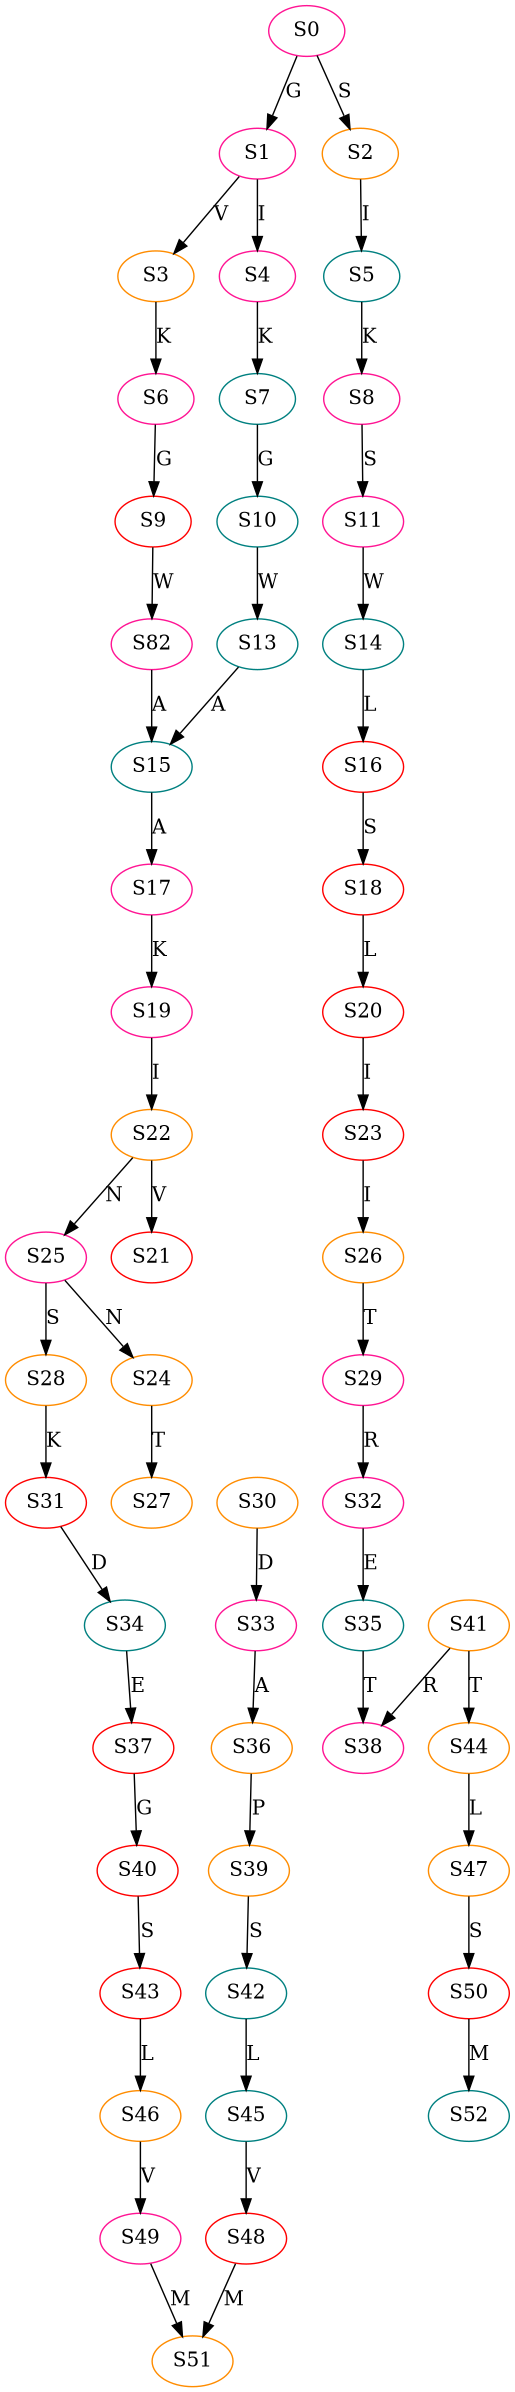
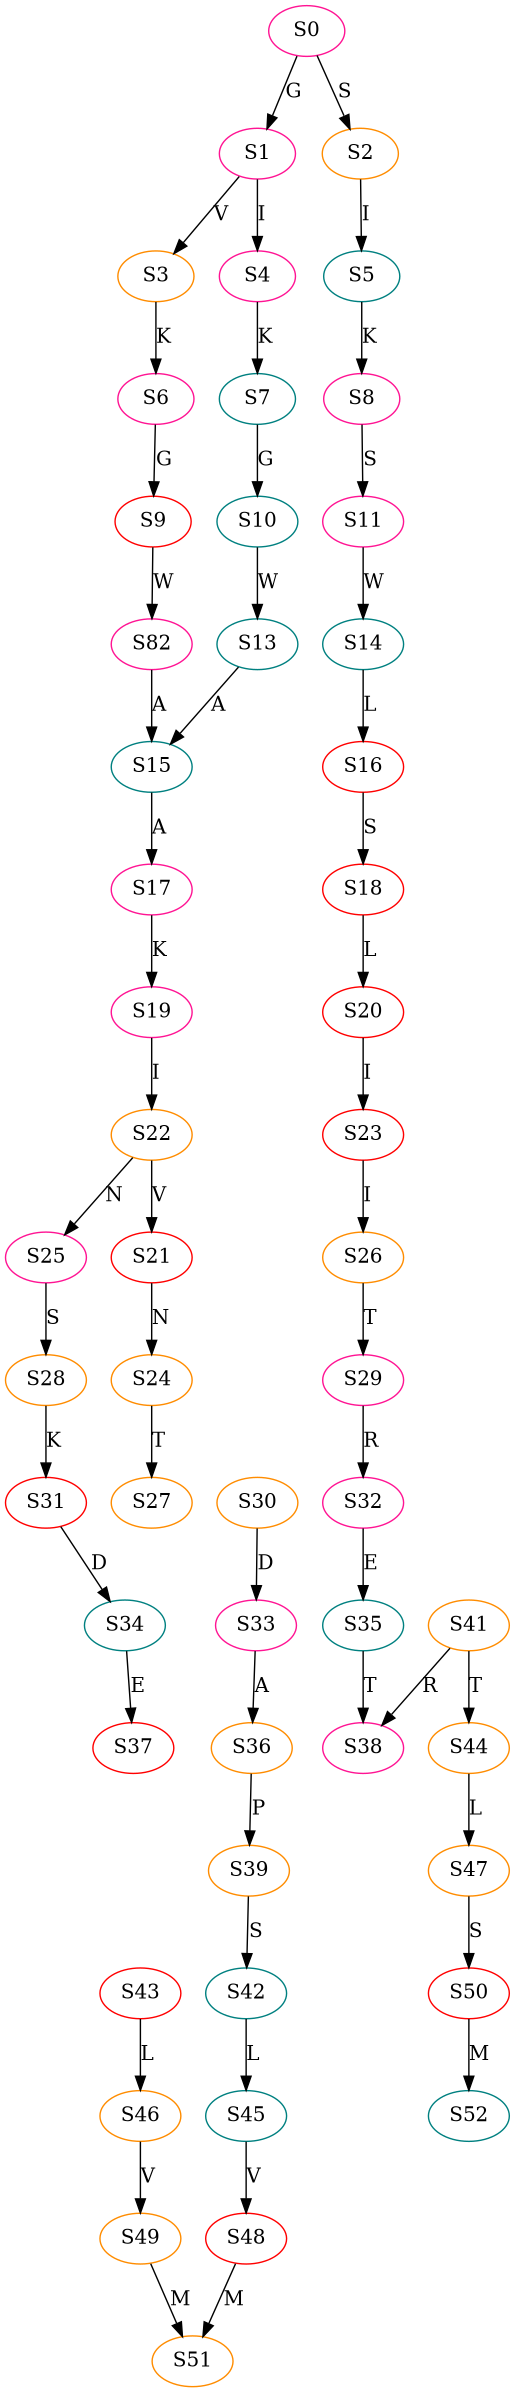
(94, 1313) -> (152, 1312)
(138, 1871) -> none
(140, 2239) -> (140, 2239)
